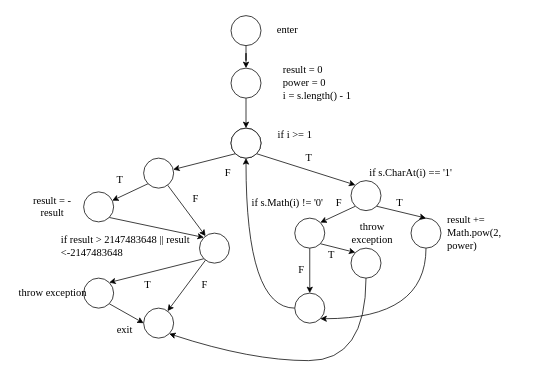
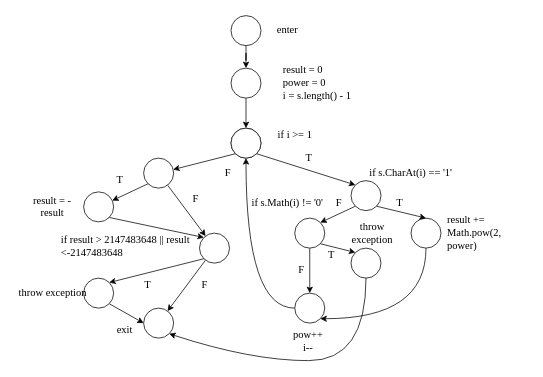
none -> (308, 341)
